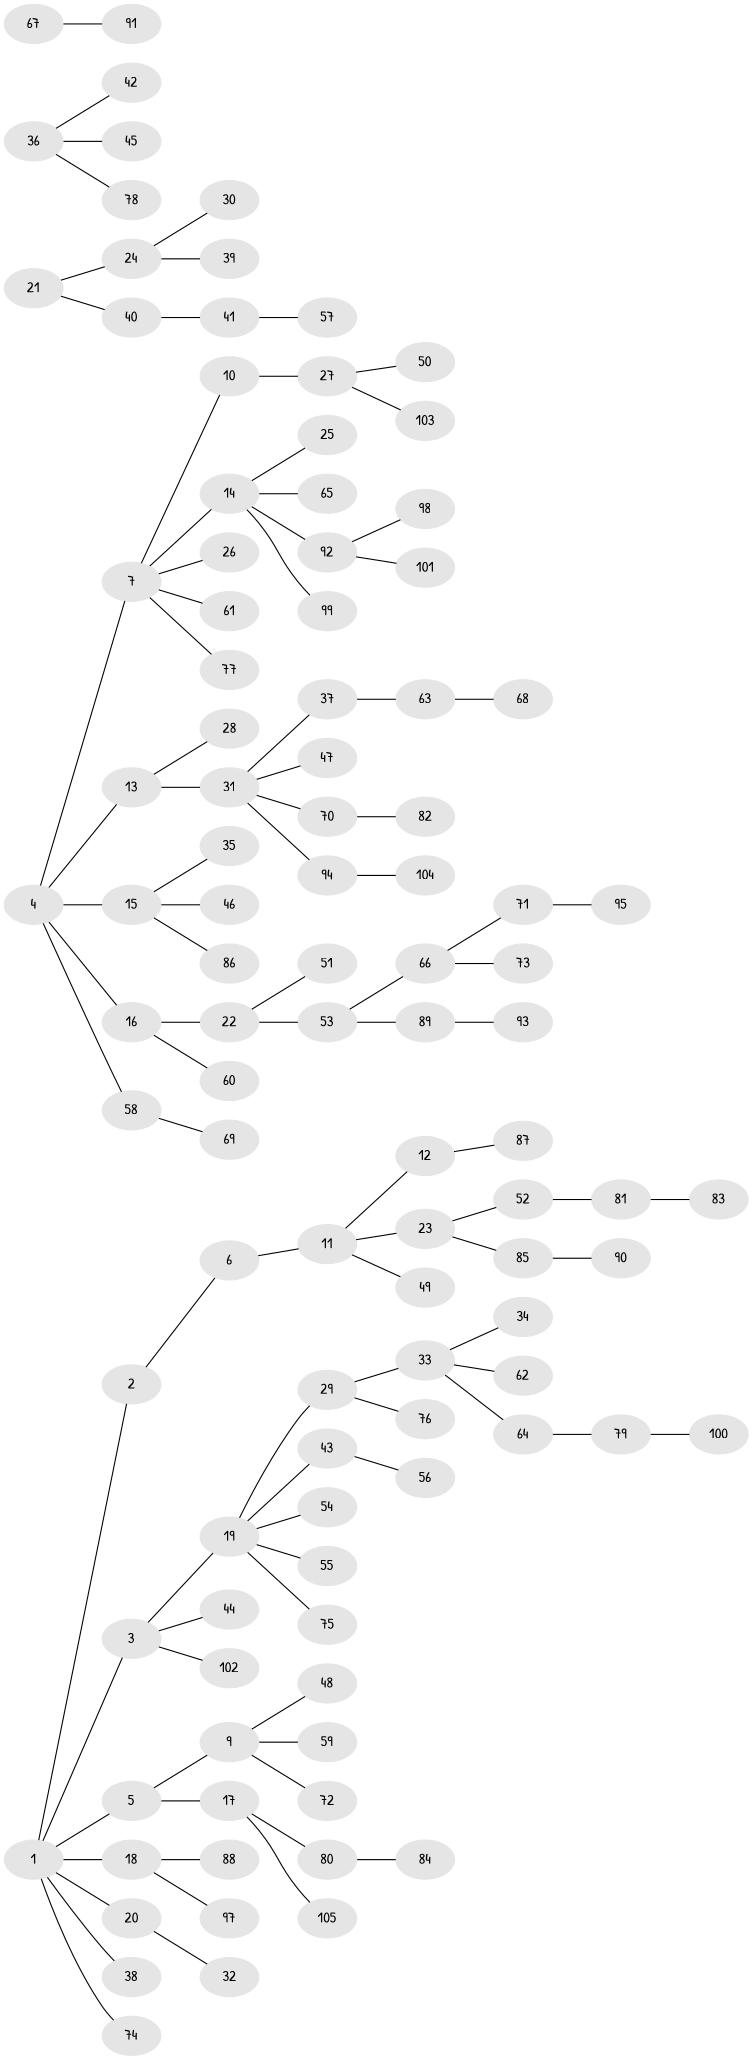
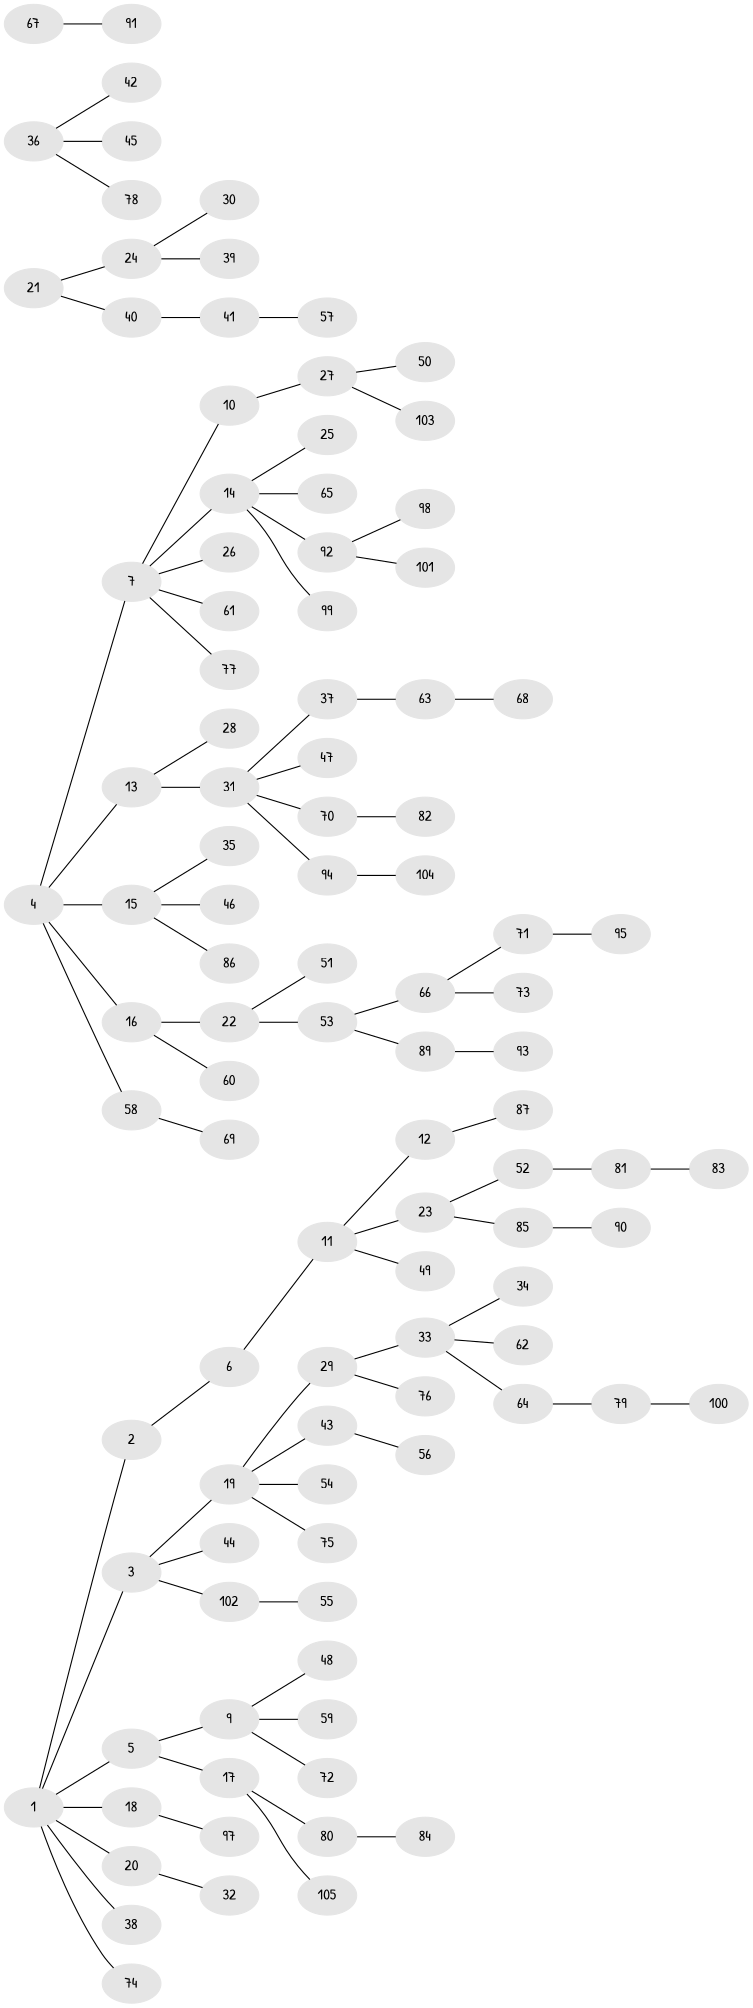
(279, 1551) -> (279, 1602)
(229, 1860) -> none
